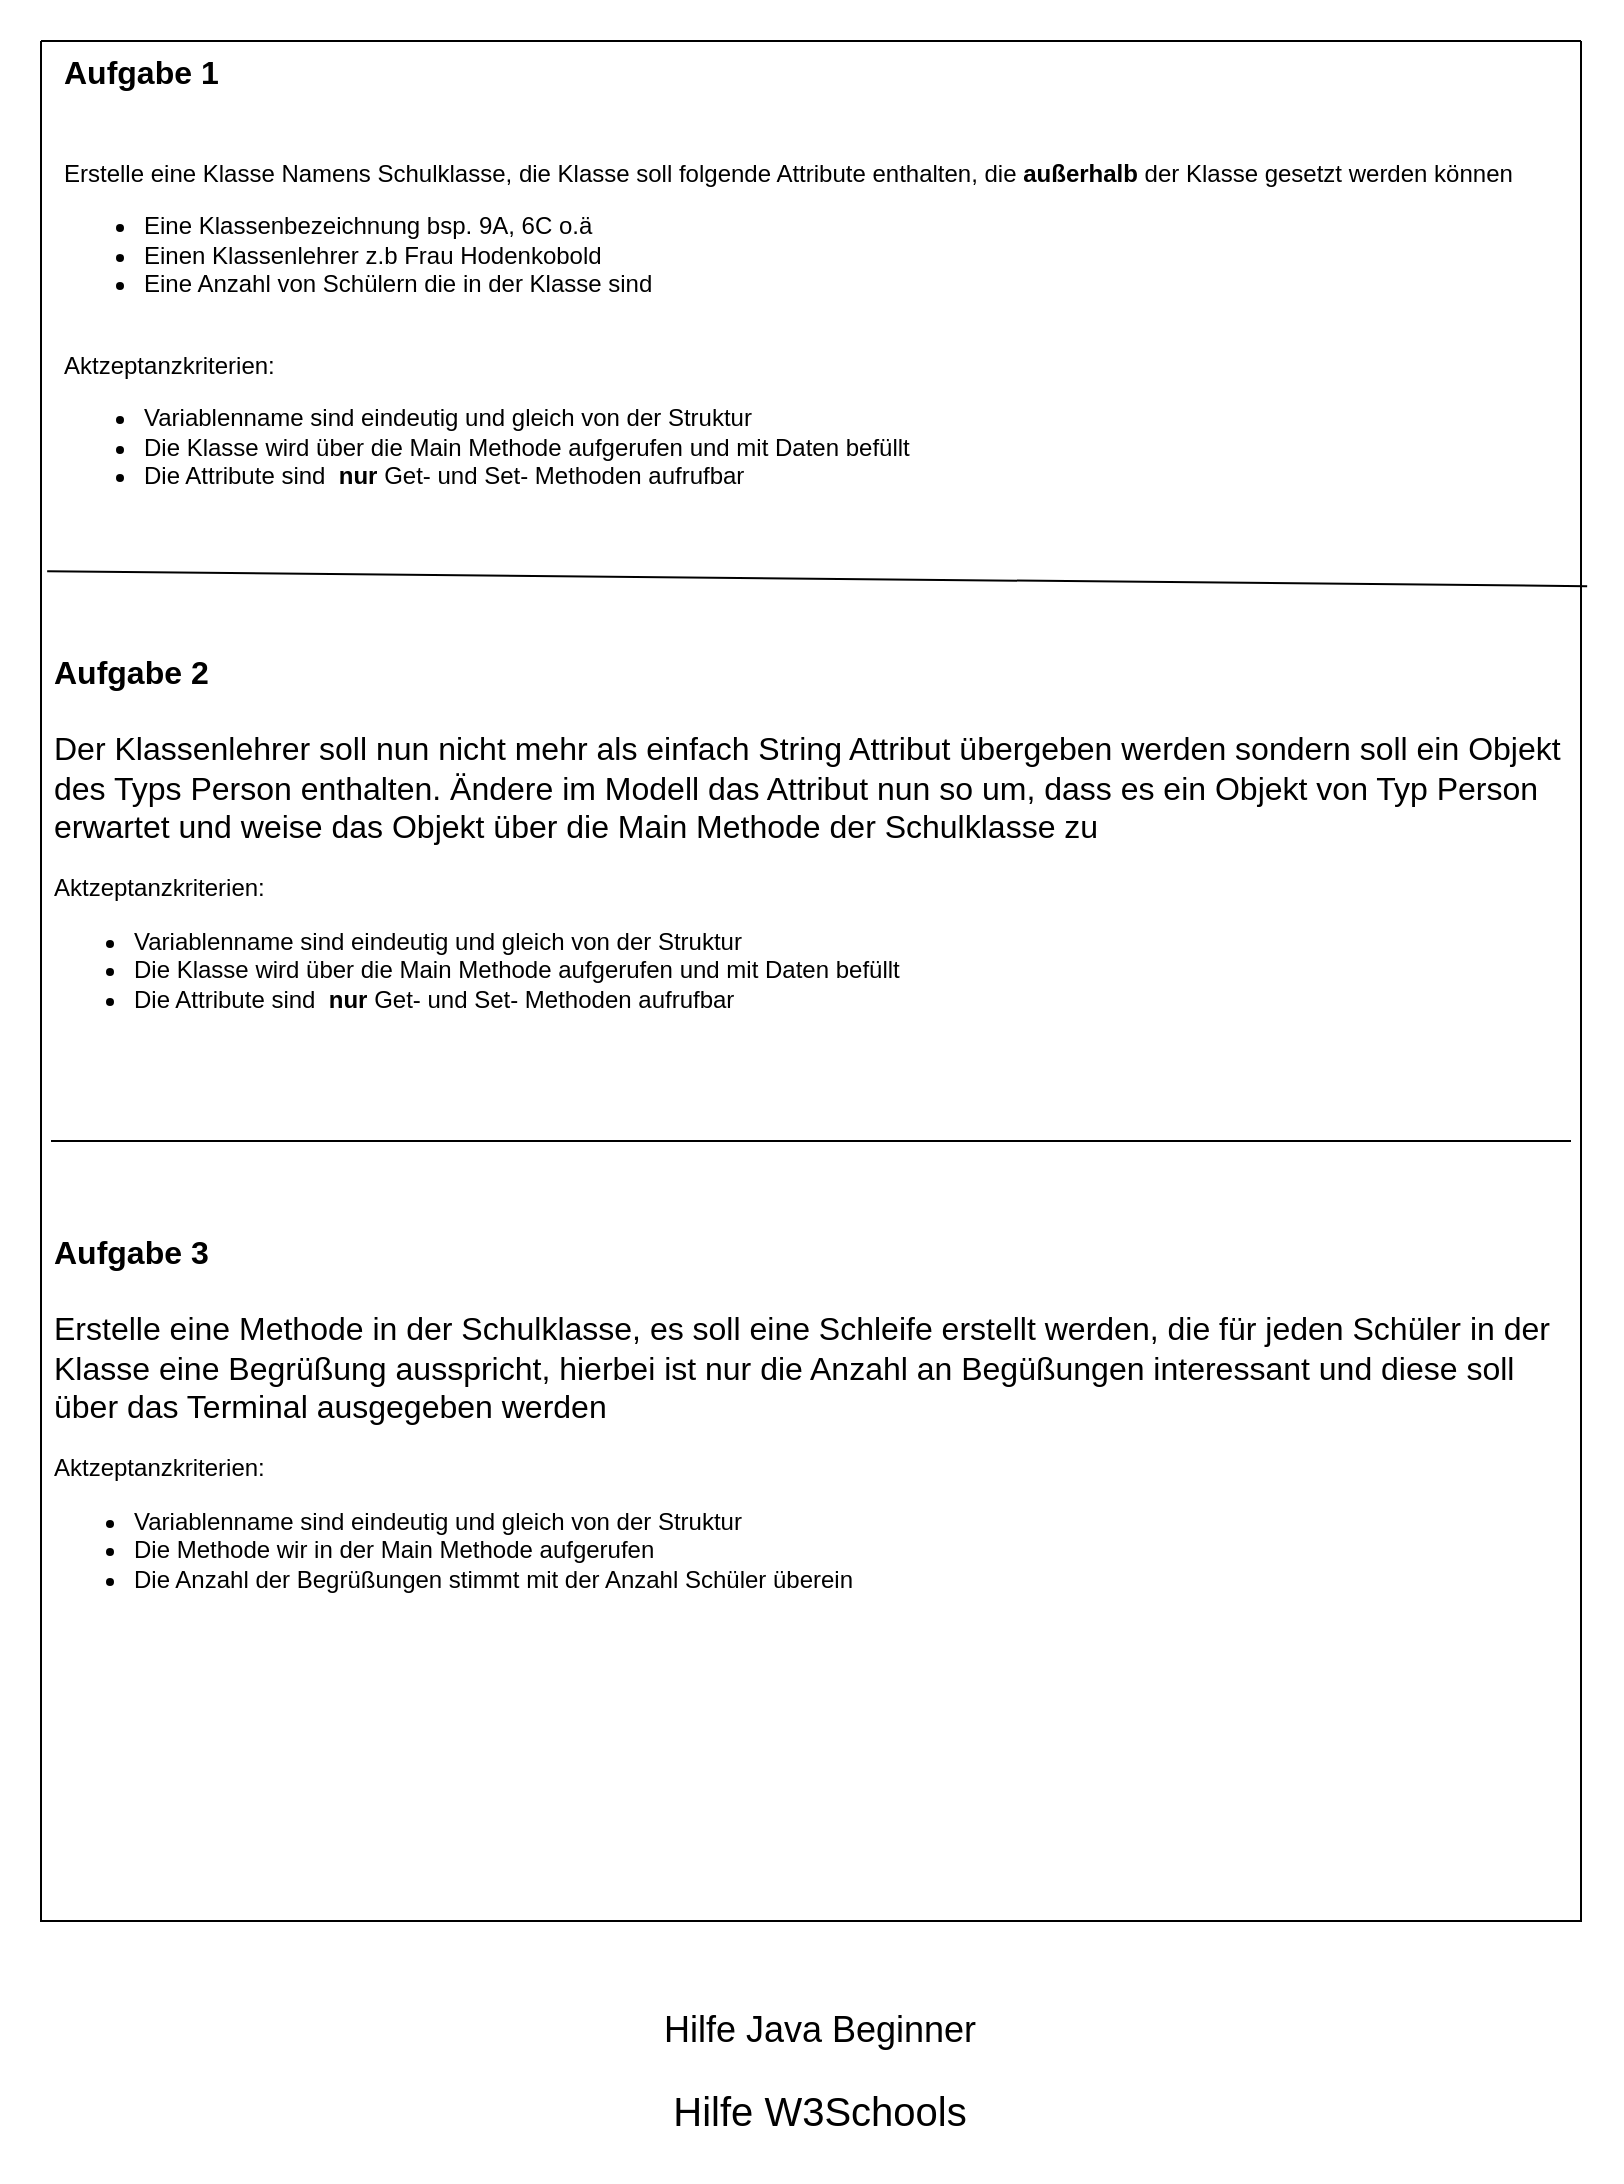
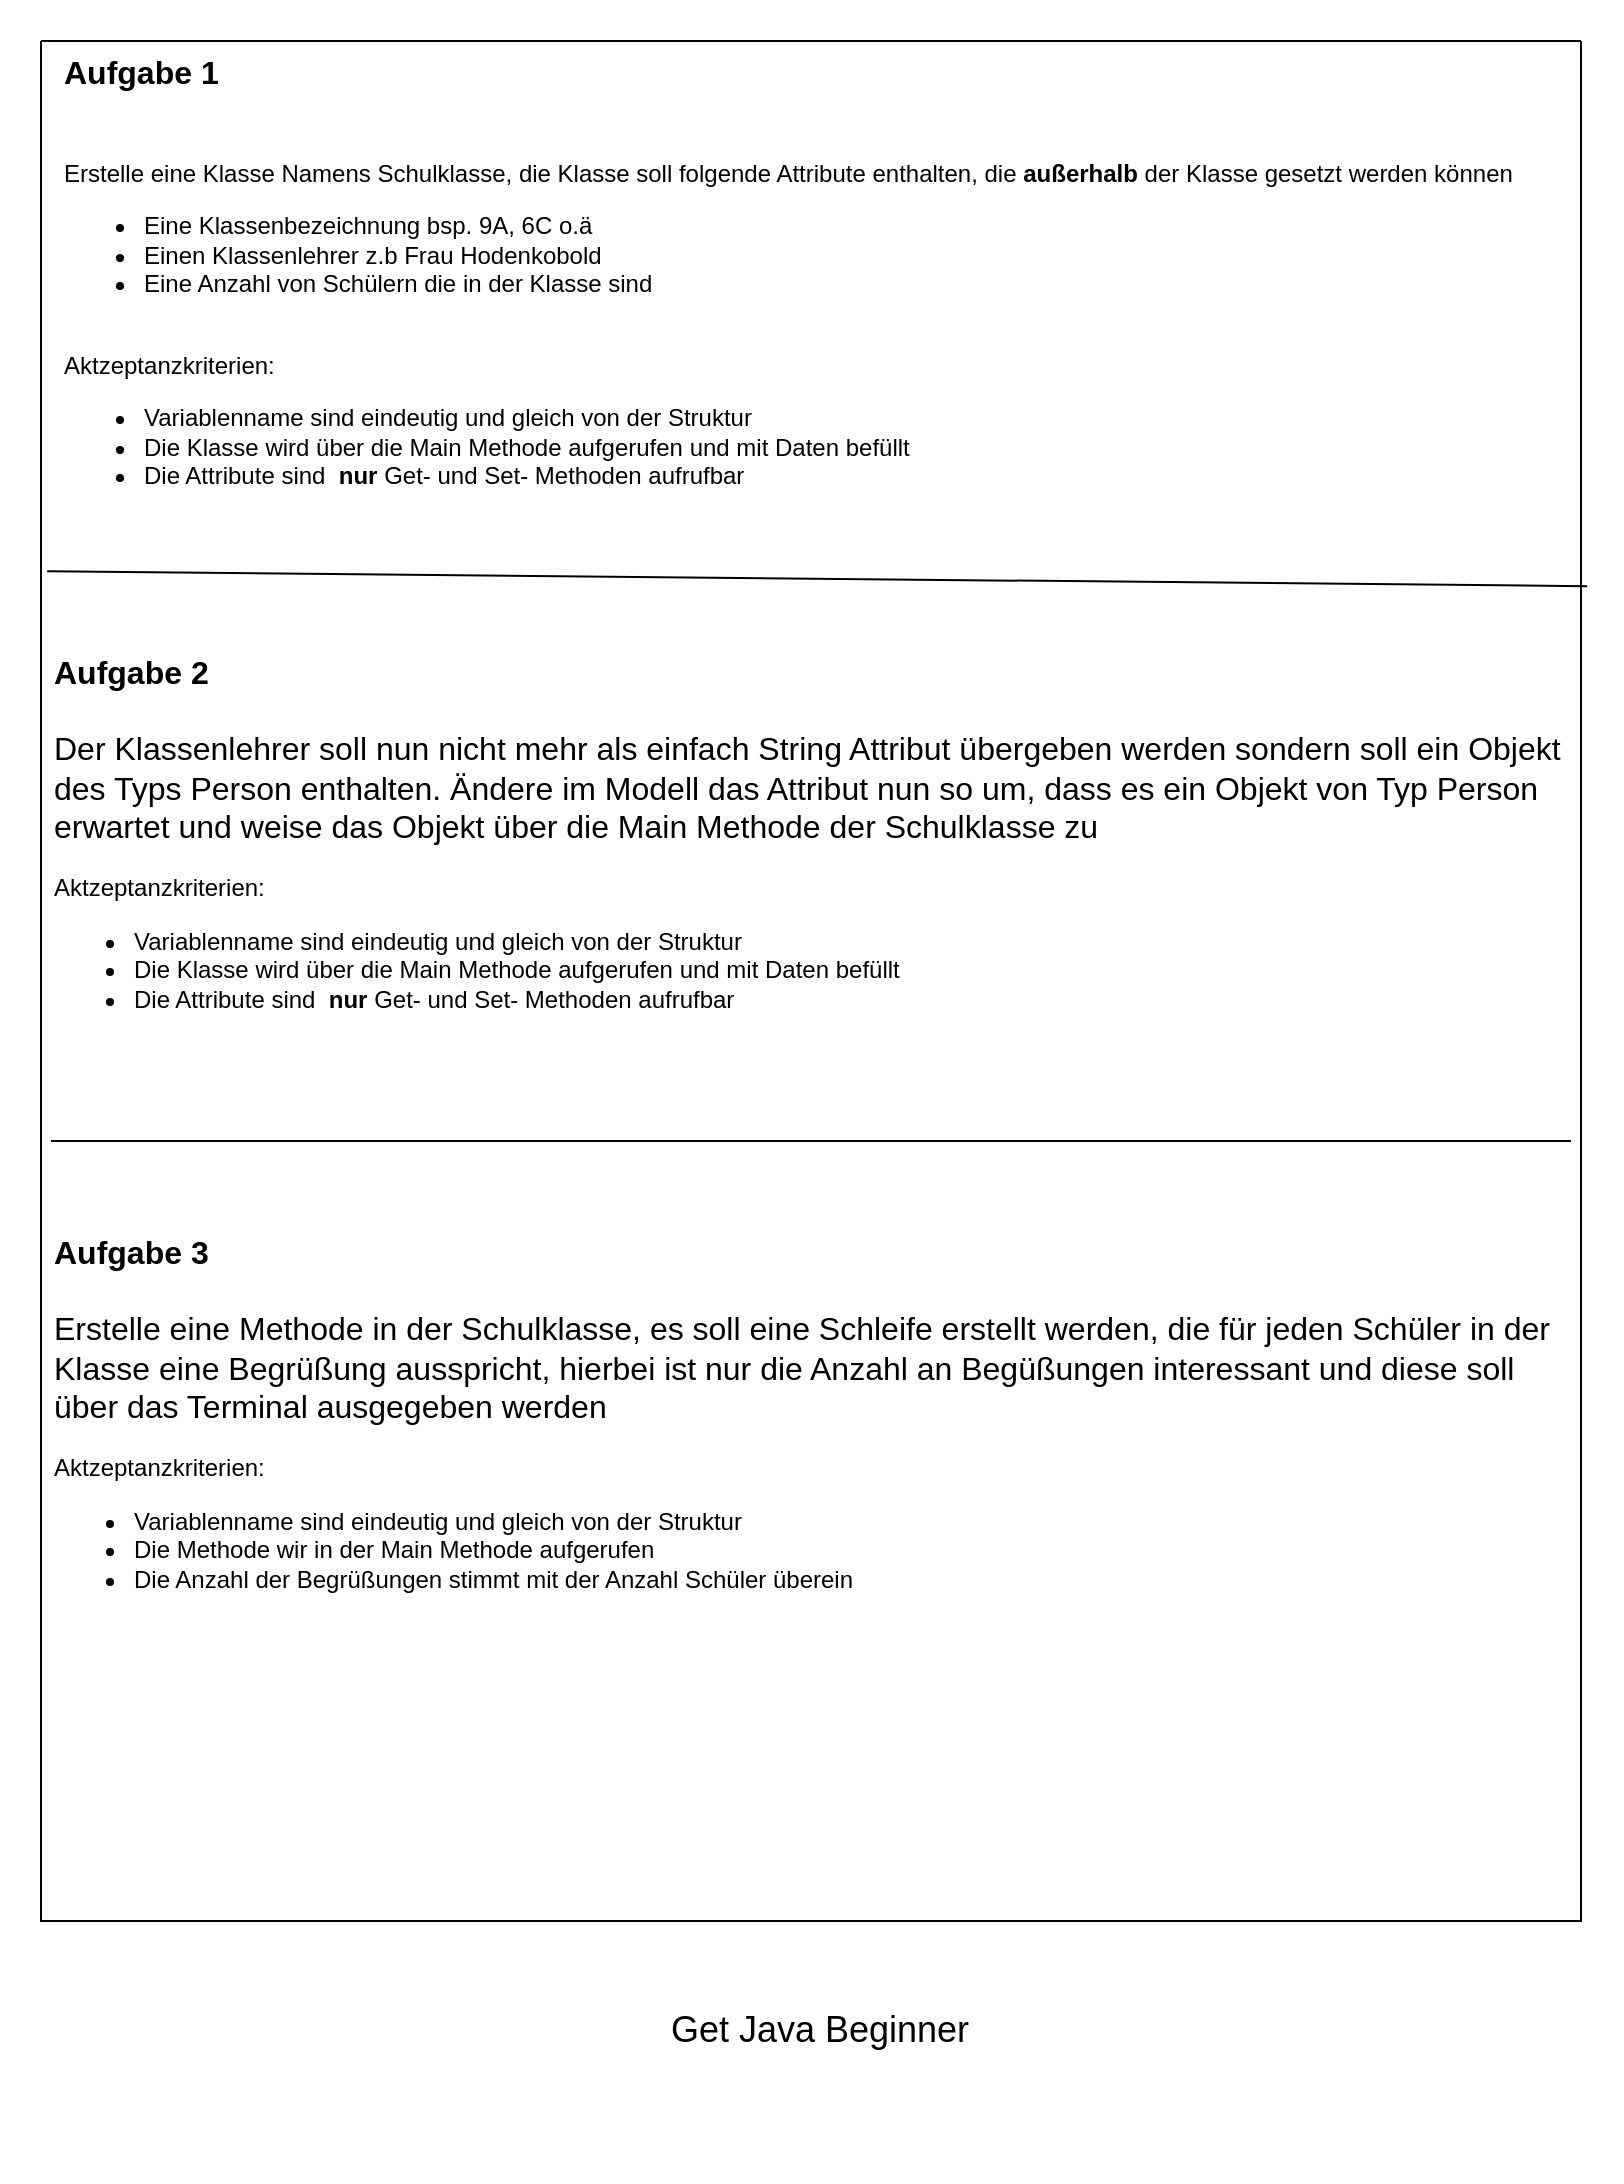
(821, 2031) -> (821, 2031)
(821, 2111) -> none
